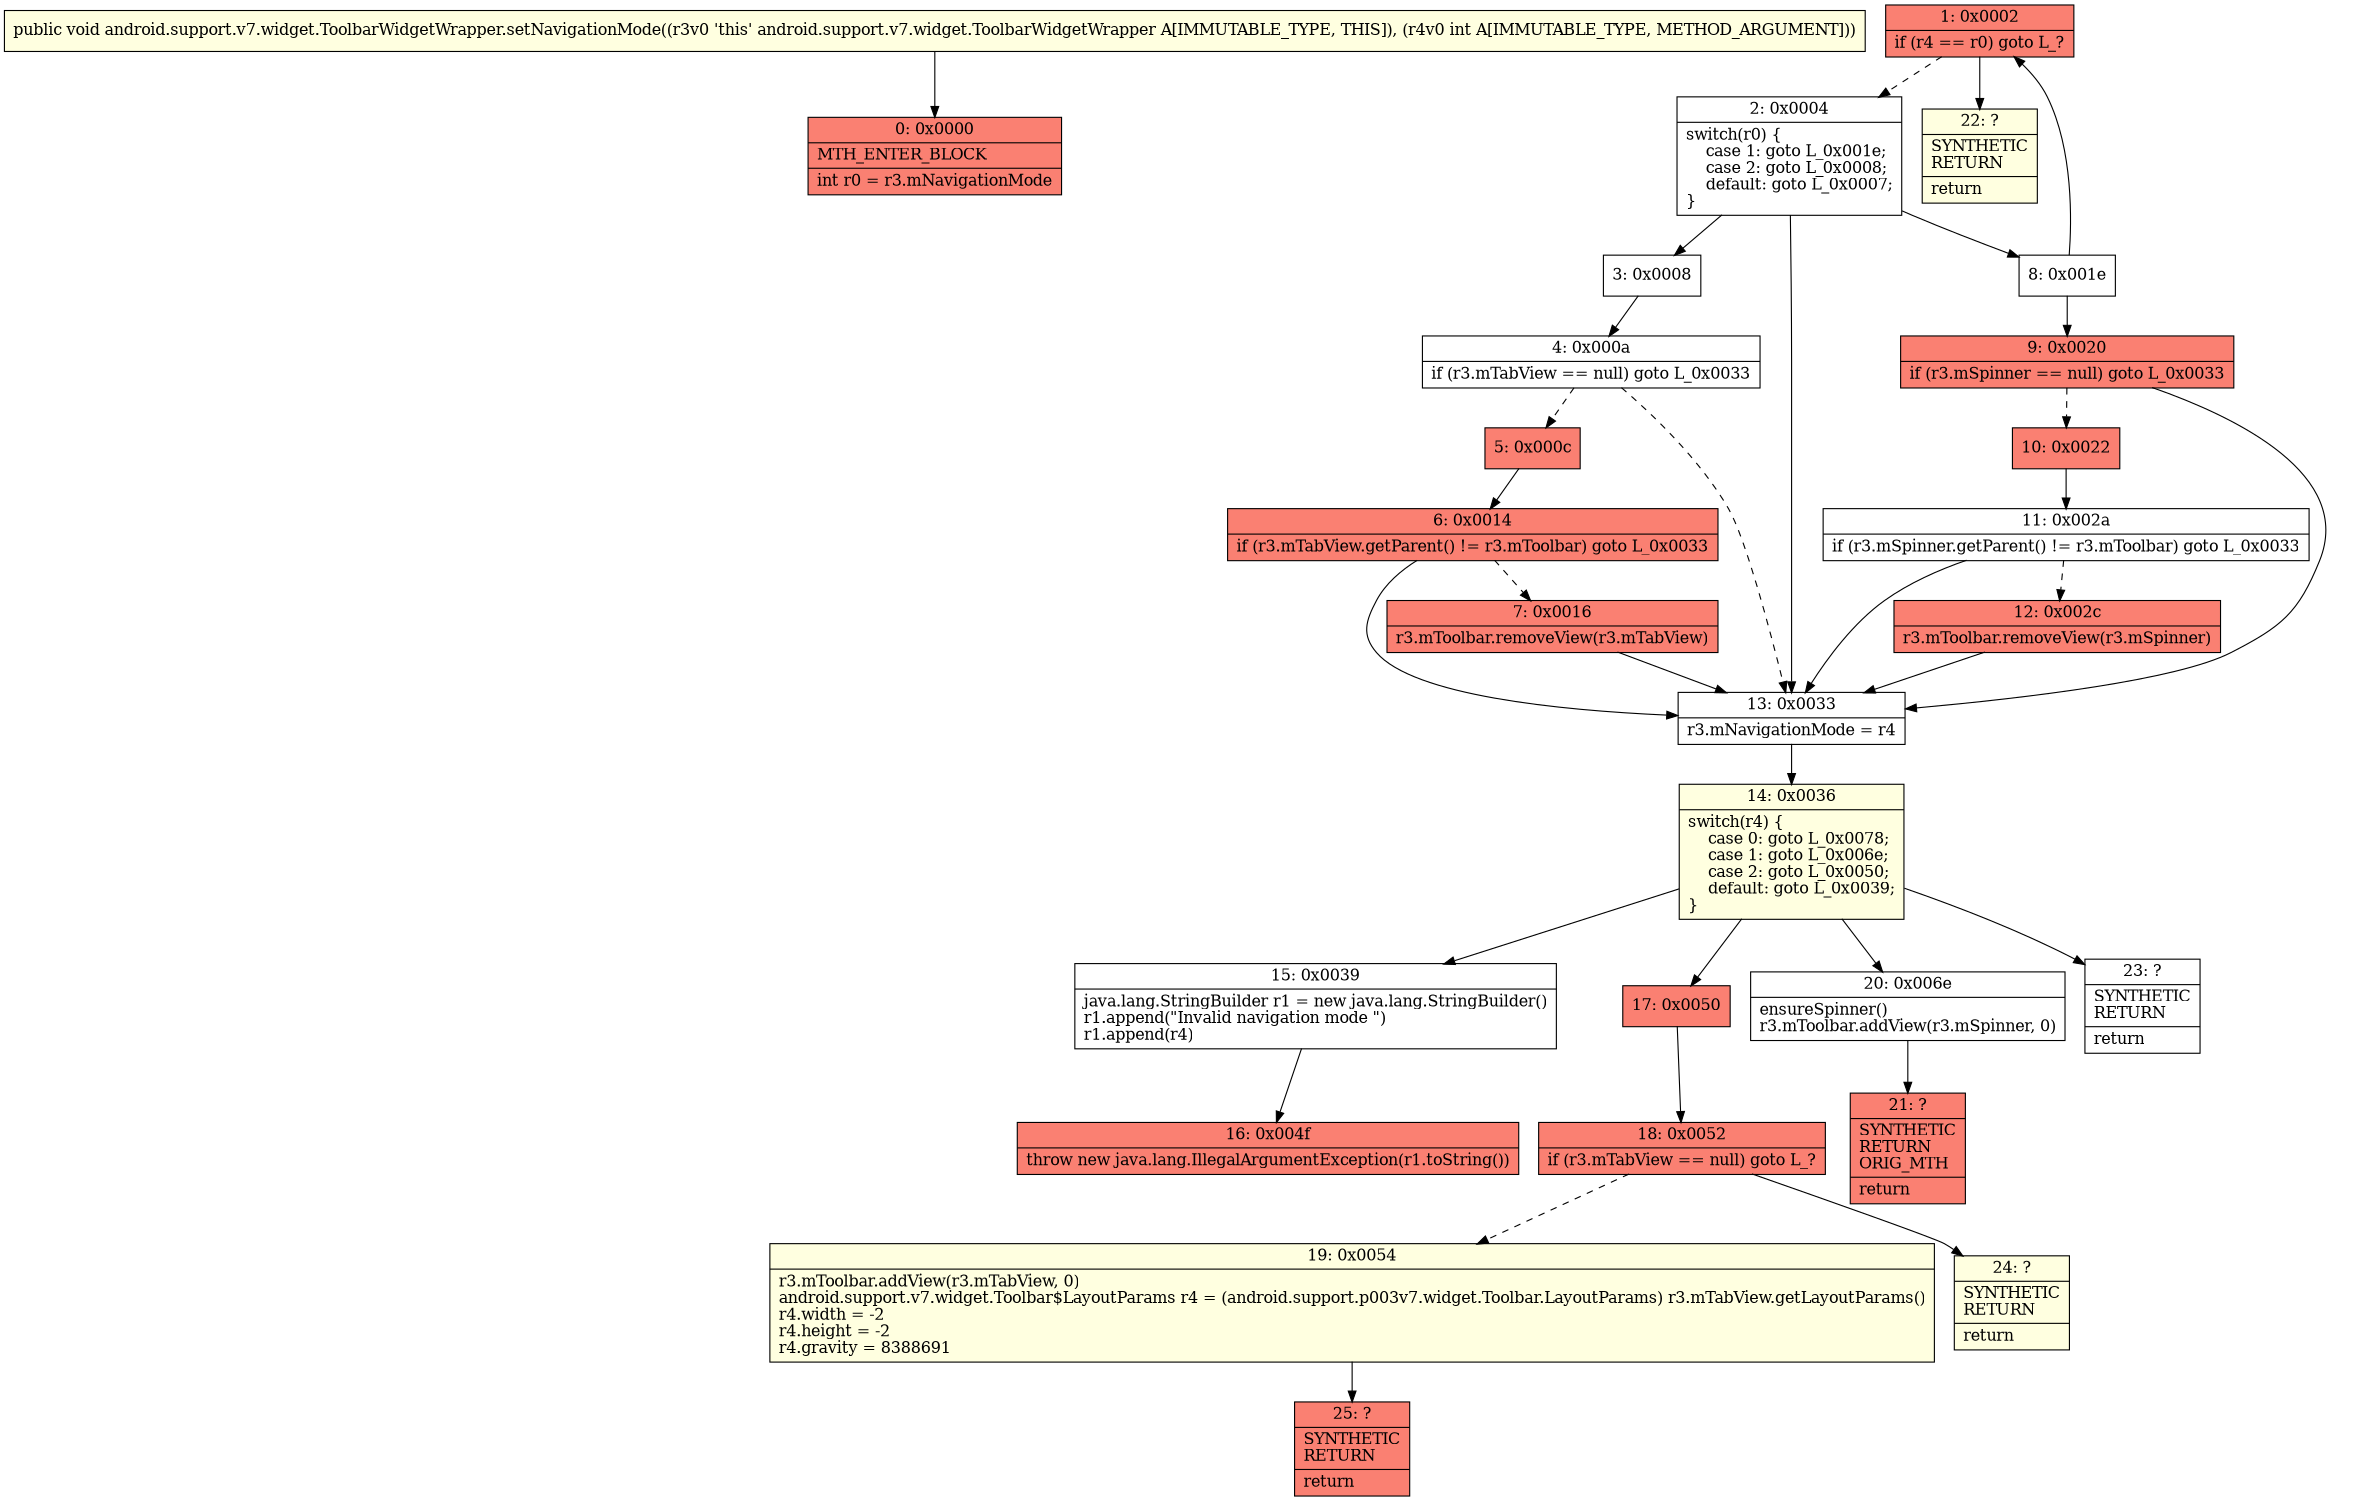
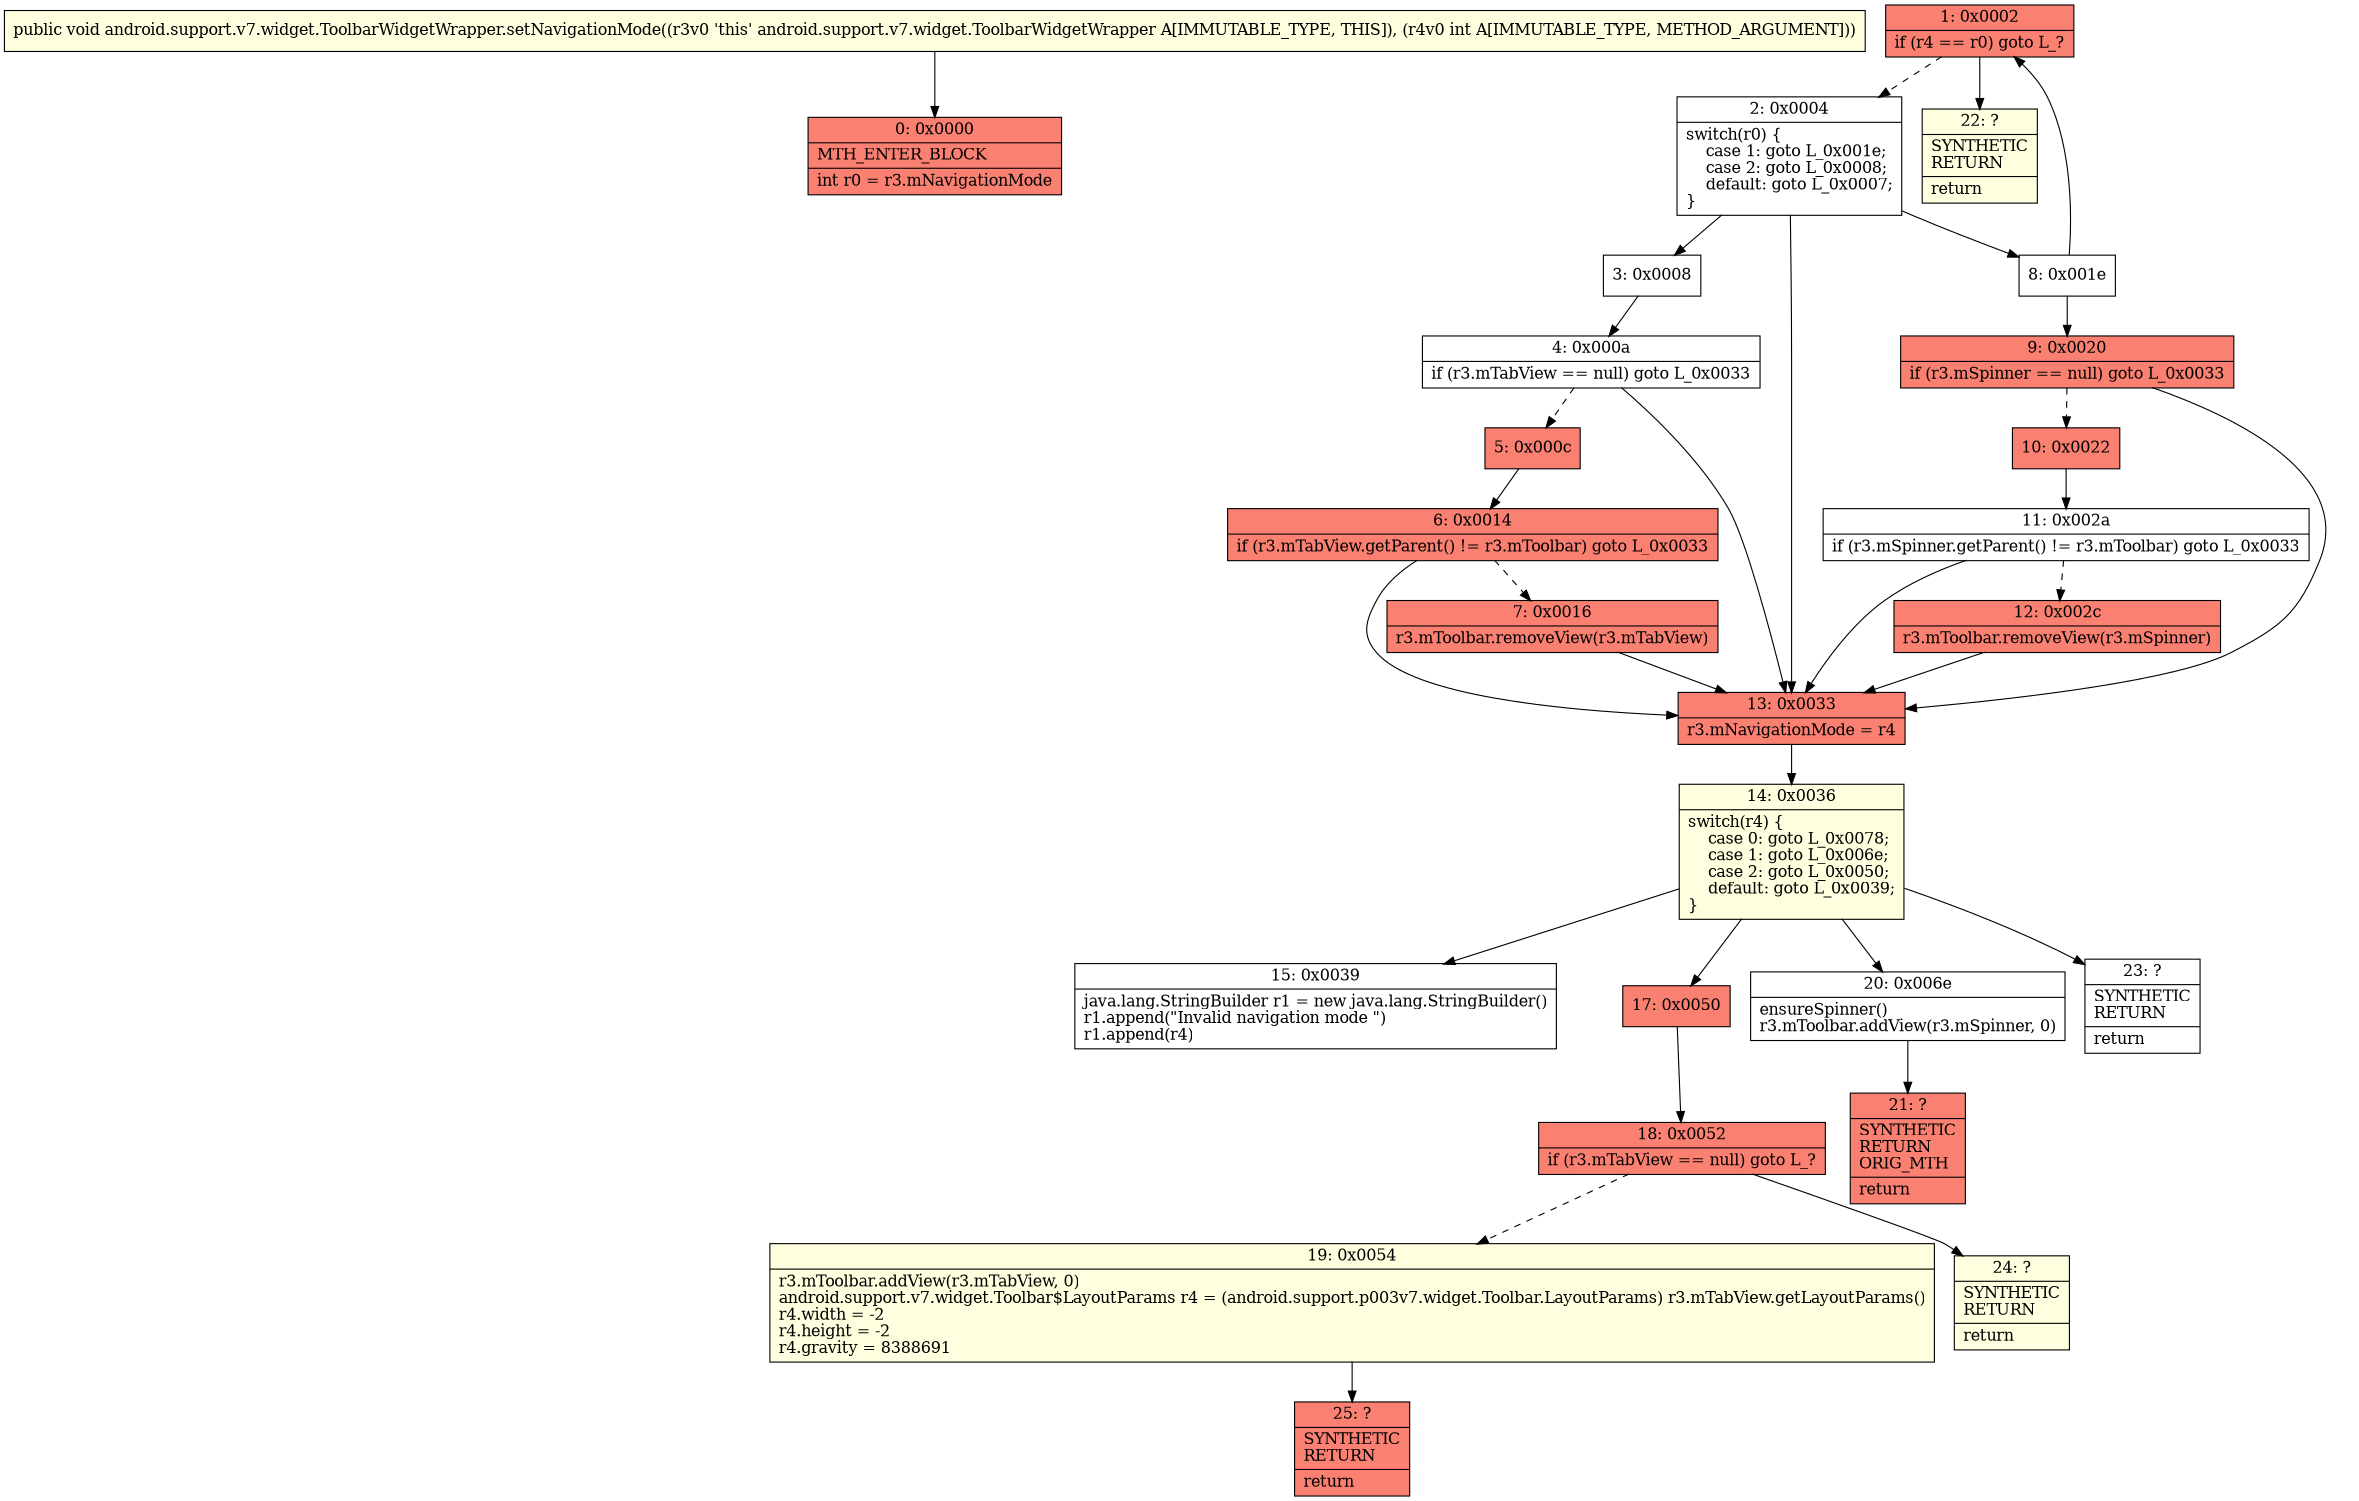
(1733, 518) -> (1733, 518)
(1792, 718) -> (1792, 718)
(1268, 1148) -> none
